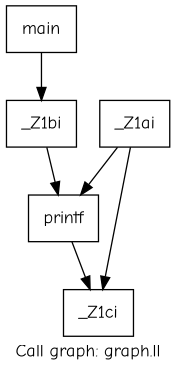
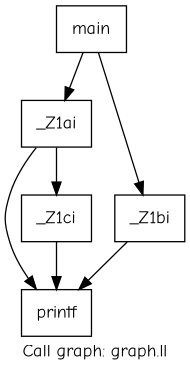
none -> (76, 70)
(79, 260) -> (56, 259)
